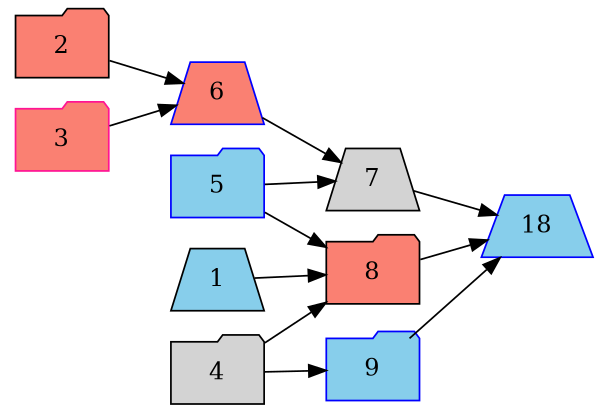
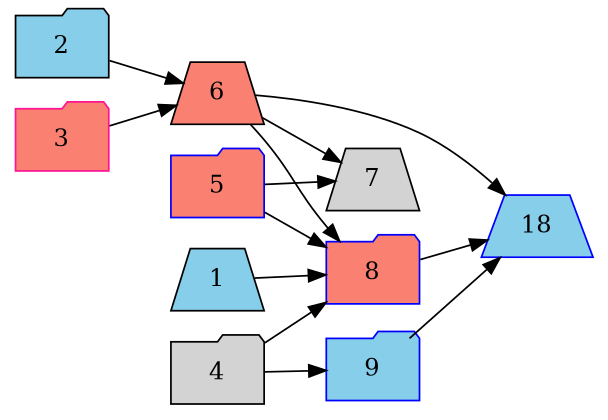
(62, 47) -> (62, 47)
(218, 93) -> (218, 93)
none -> (289, 173)
(218, 186) -> (218, 186)
(447, 200) -> (382, 119)
(373, 273) -> (373, 273)
